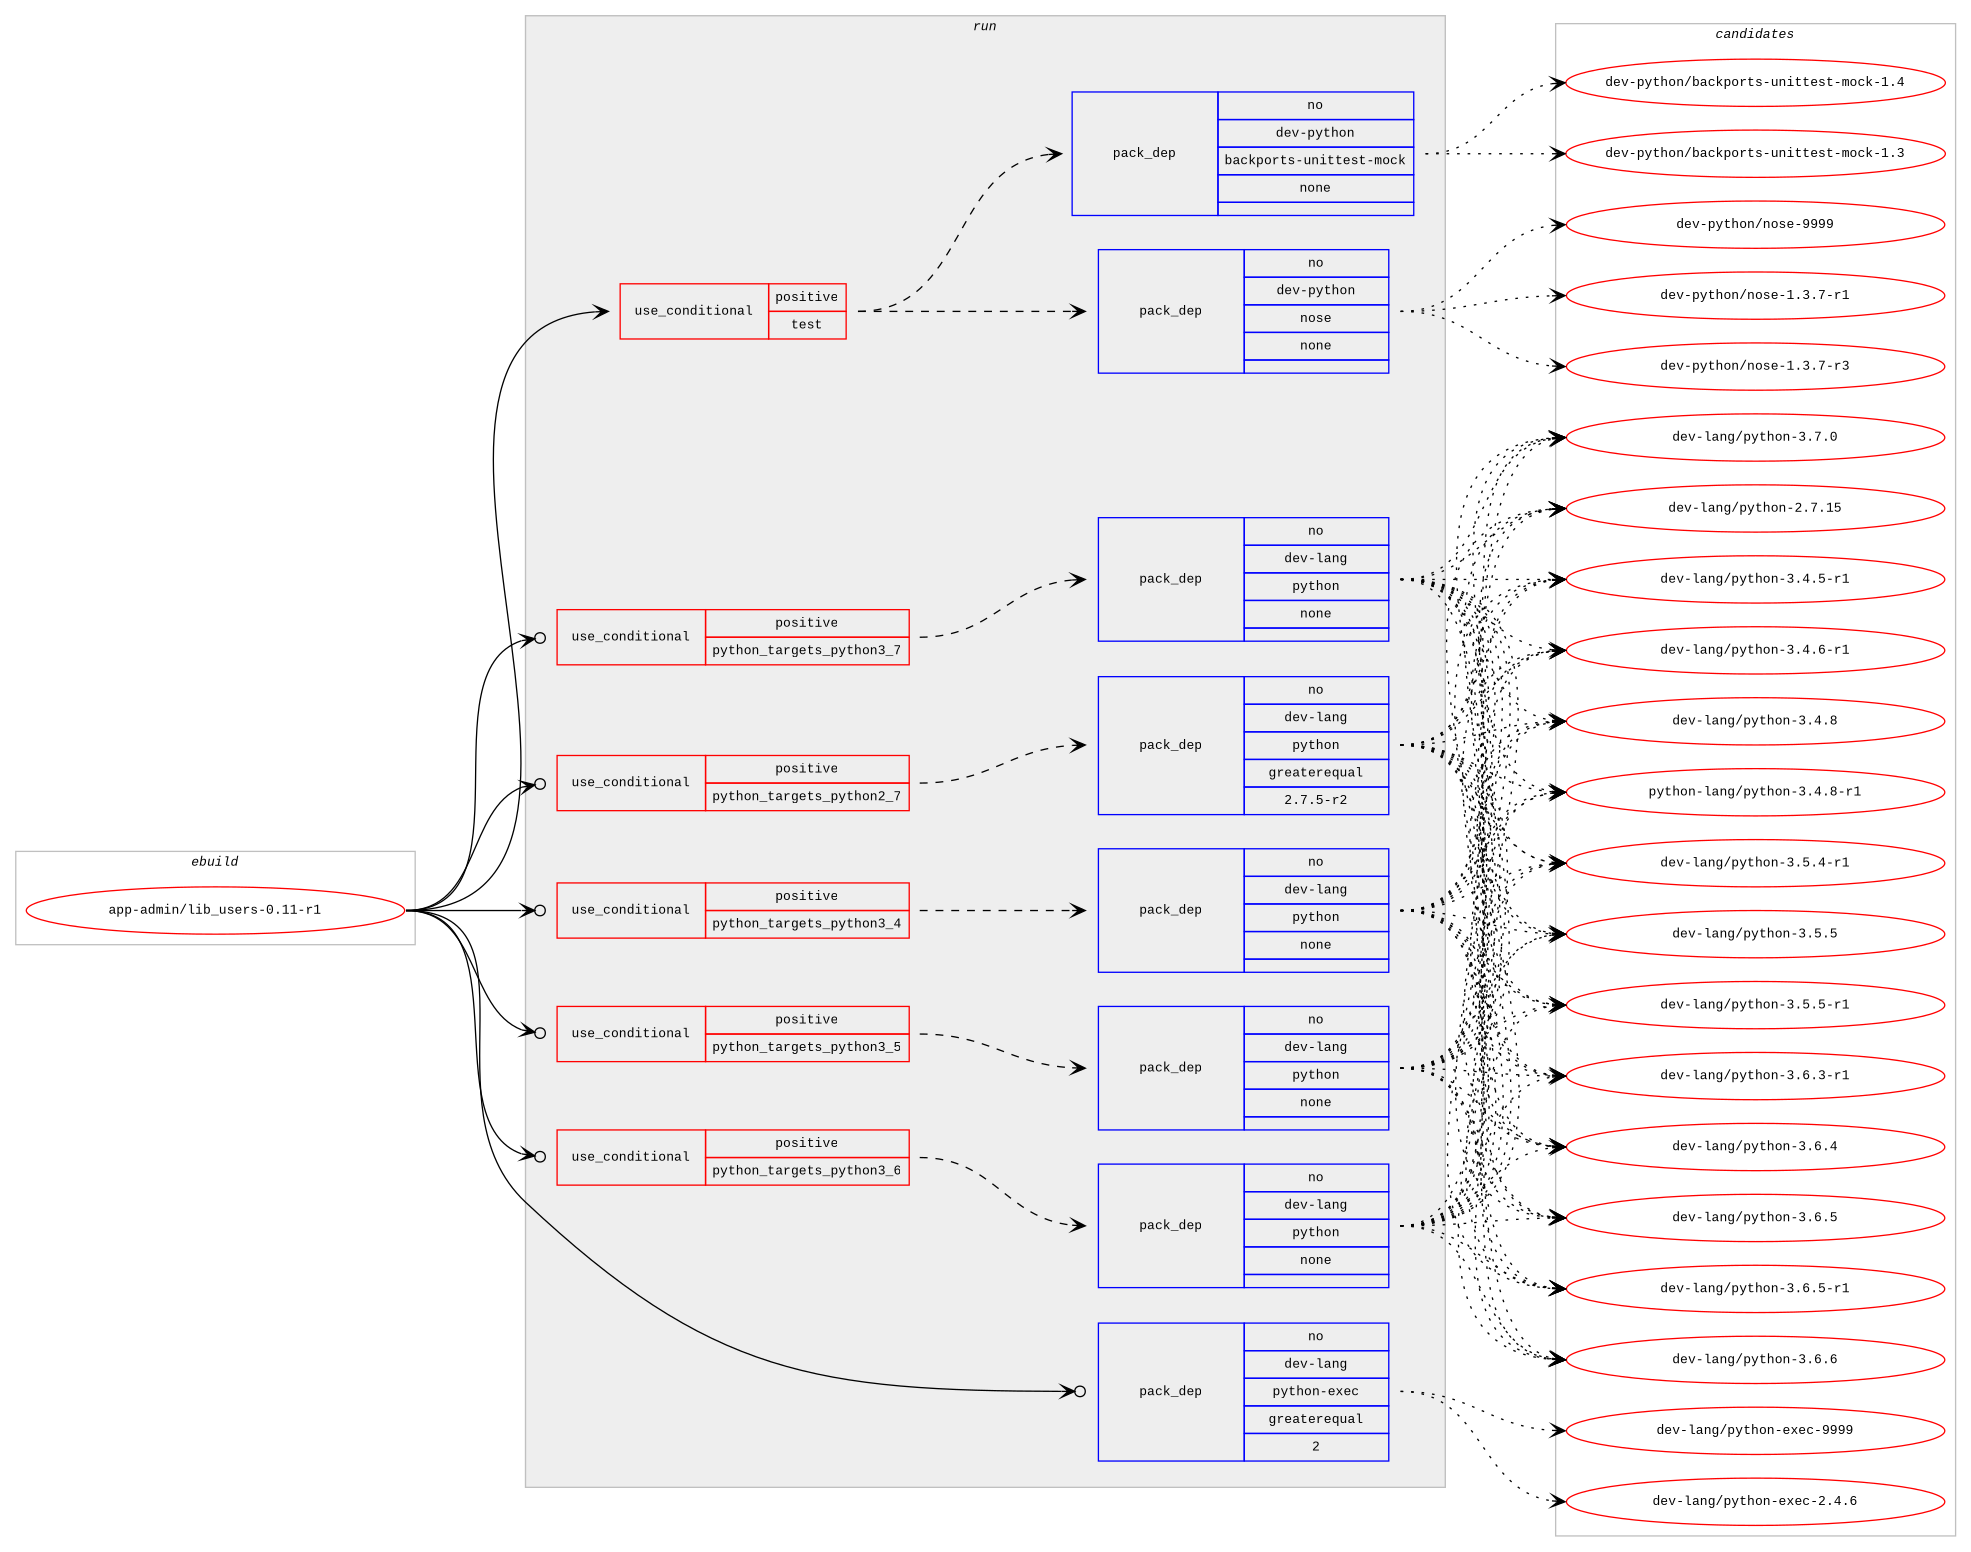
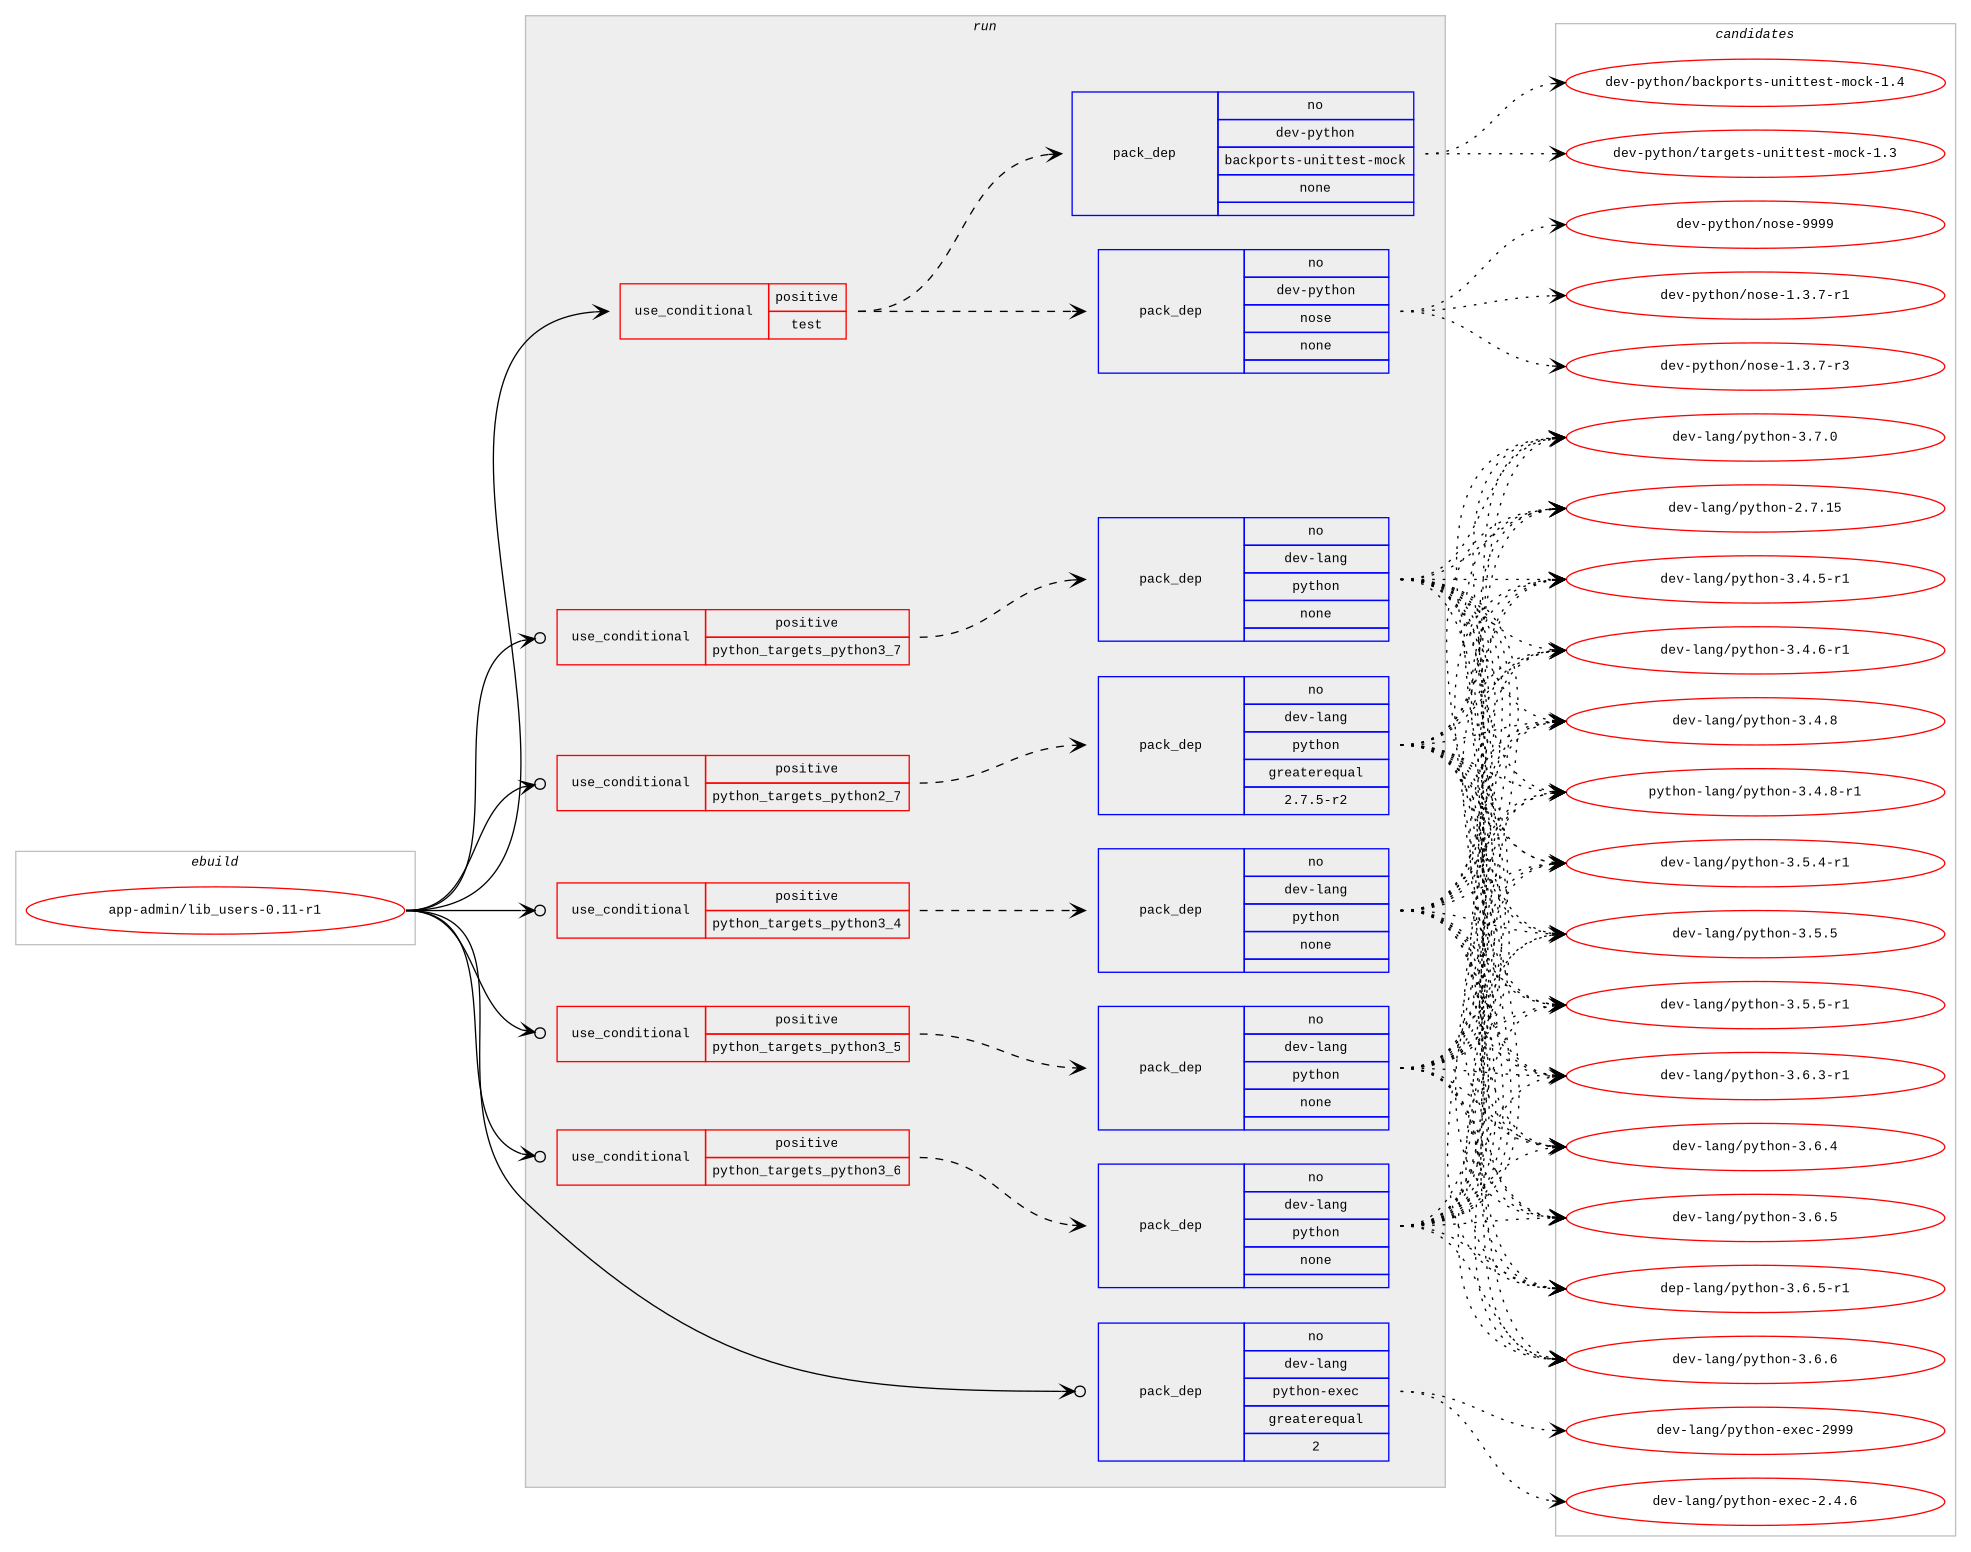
(1756, 154) -> (1756, 154)
(1756, 1289) -> (1756, 1289)
(1756, 1431) -> (1756, 1431)
